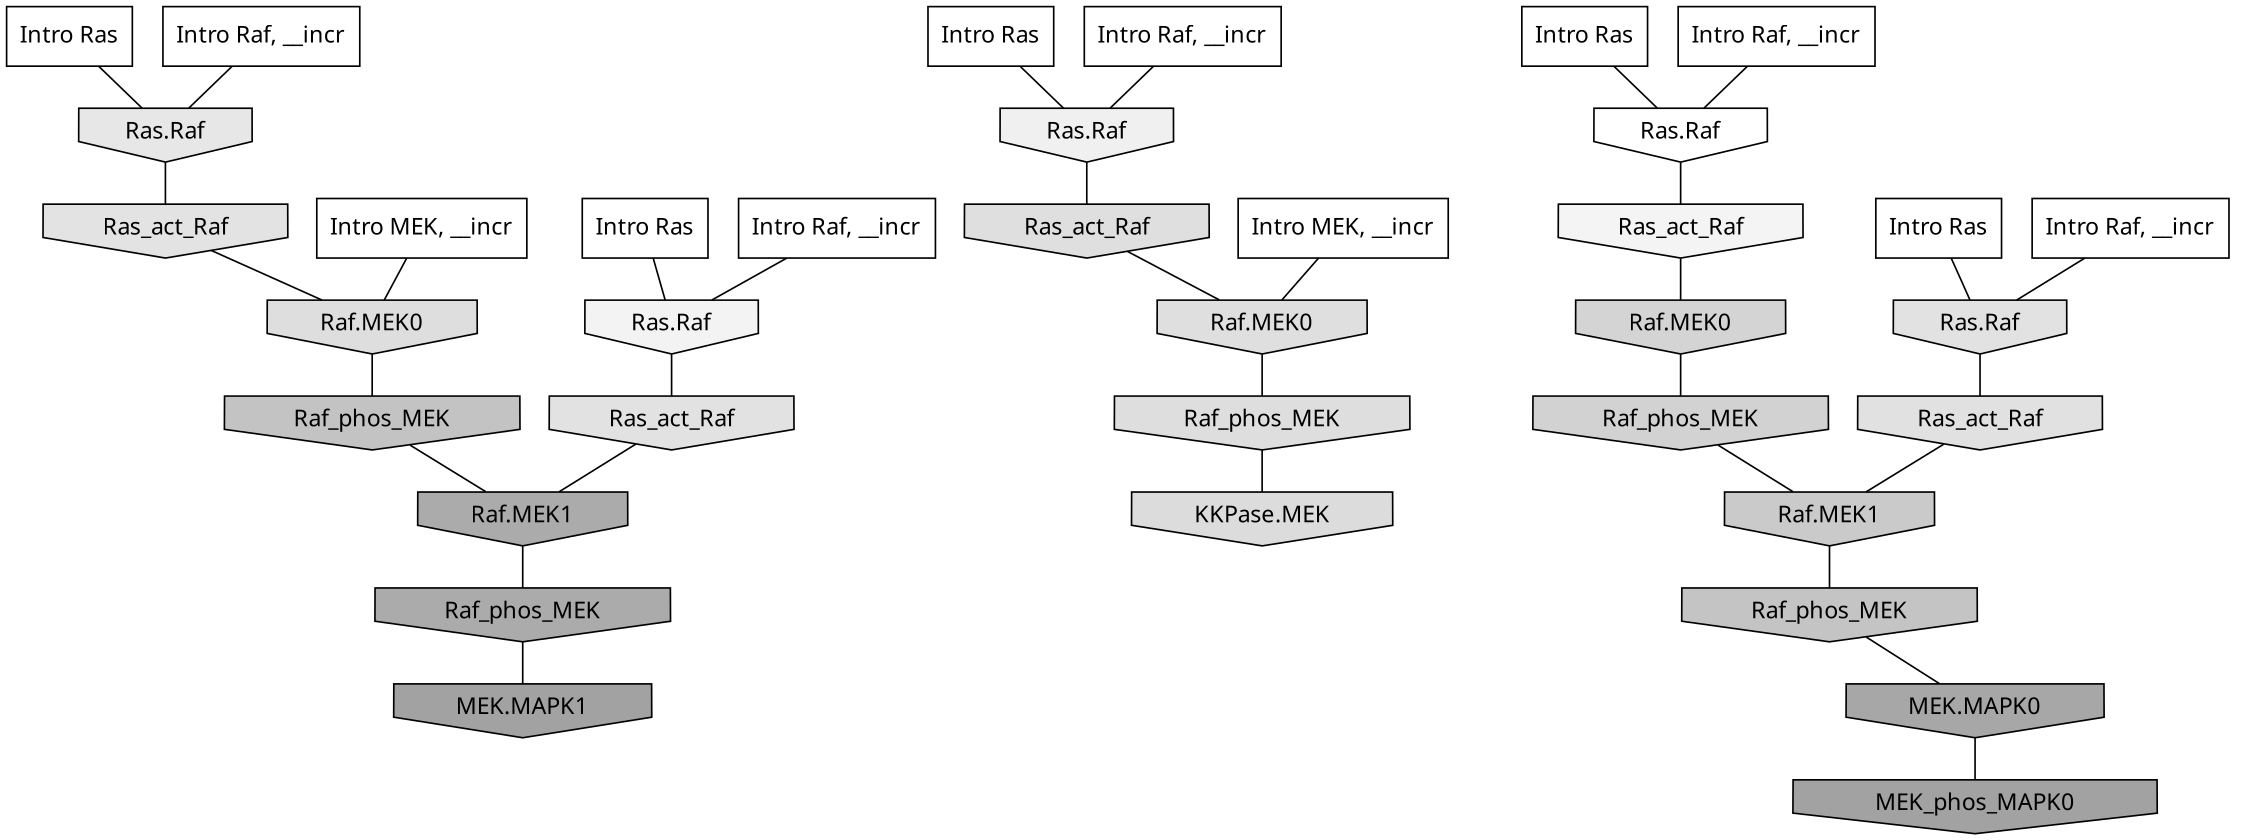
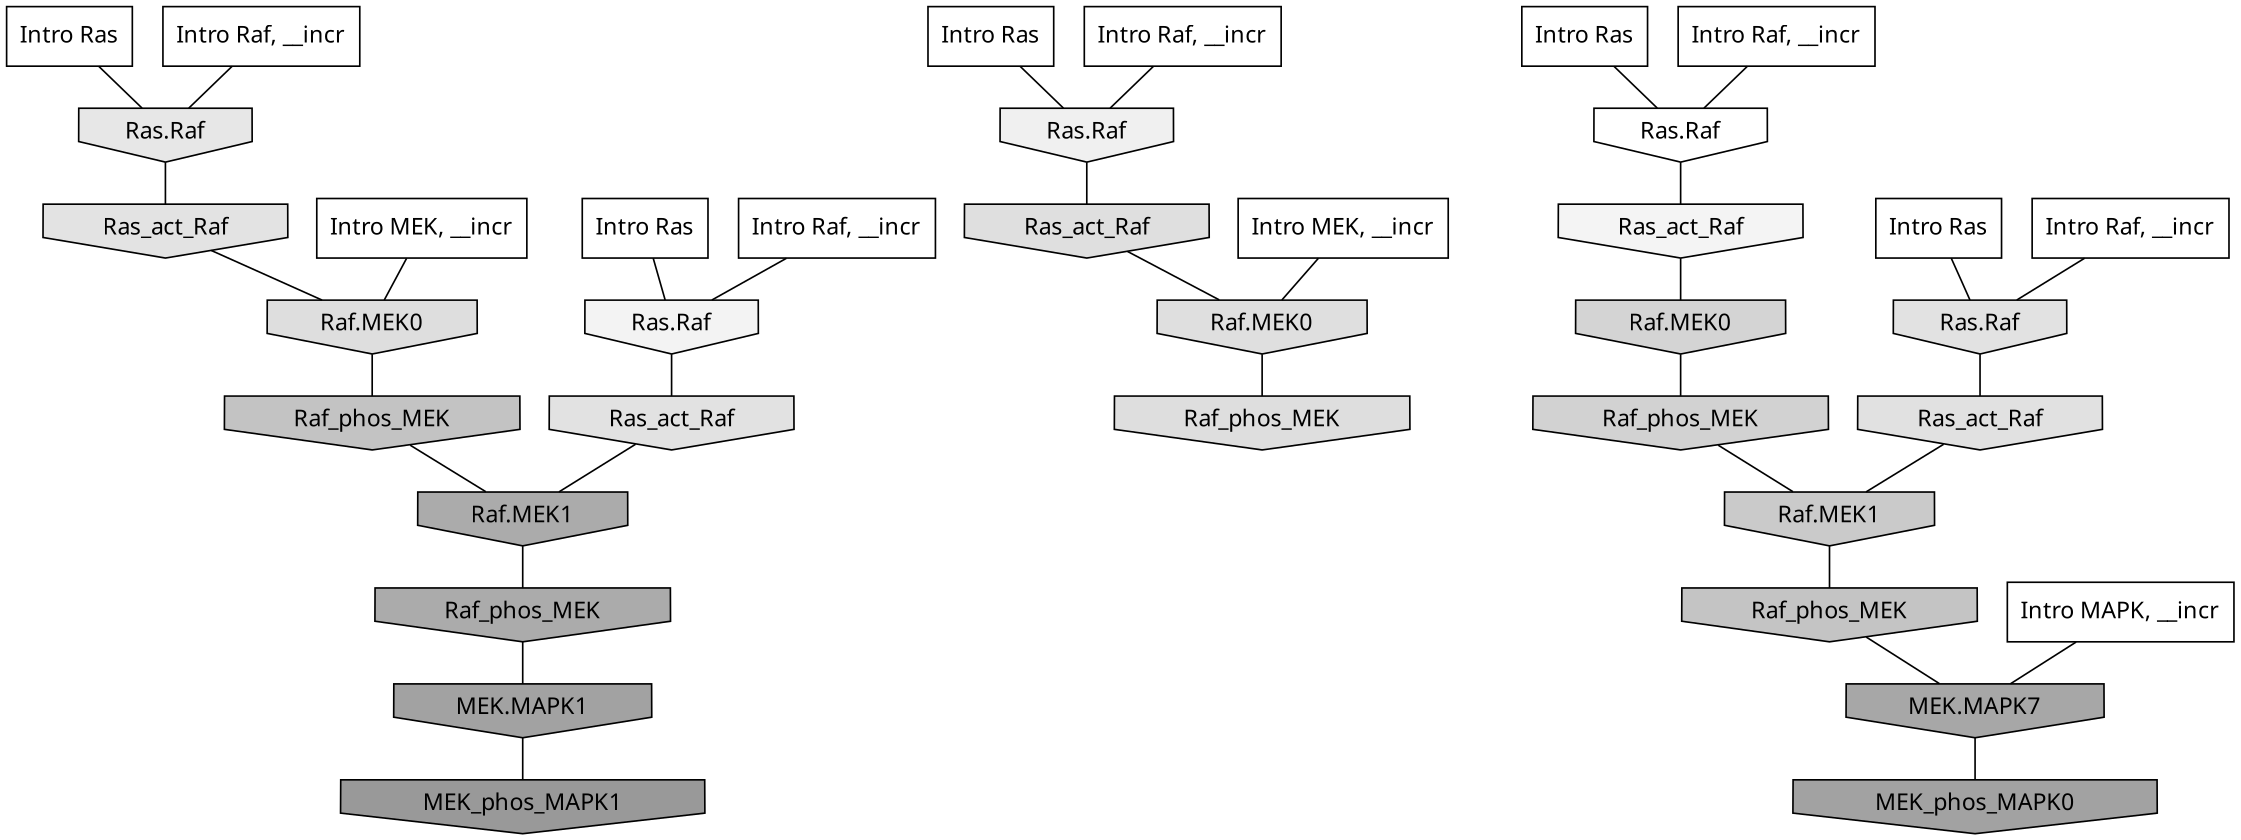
(1262, 516) -> none
none -> (2121, 612)
(1975, 708) -> (1975, 708)
none -> (523, 804)
